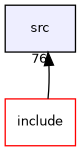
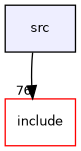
(49, 82) -> (32, 69)
